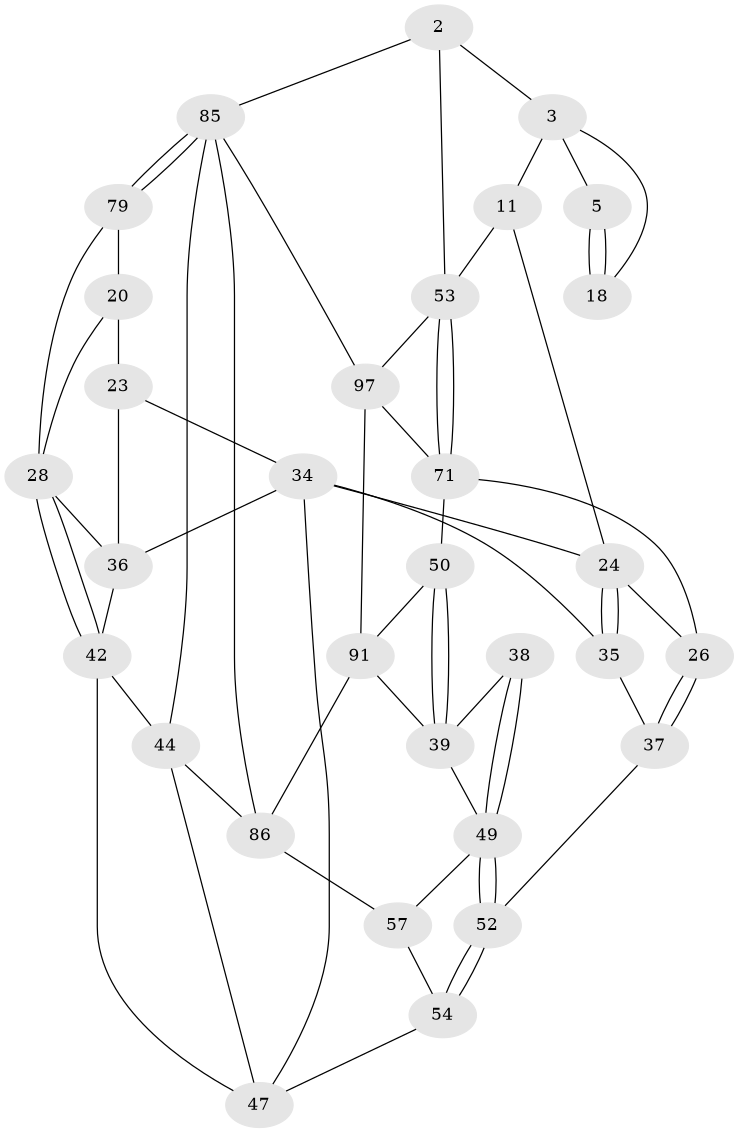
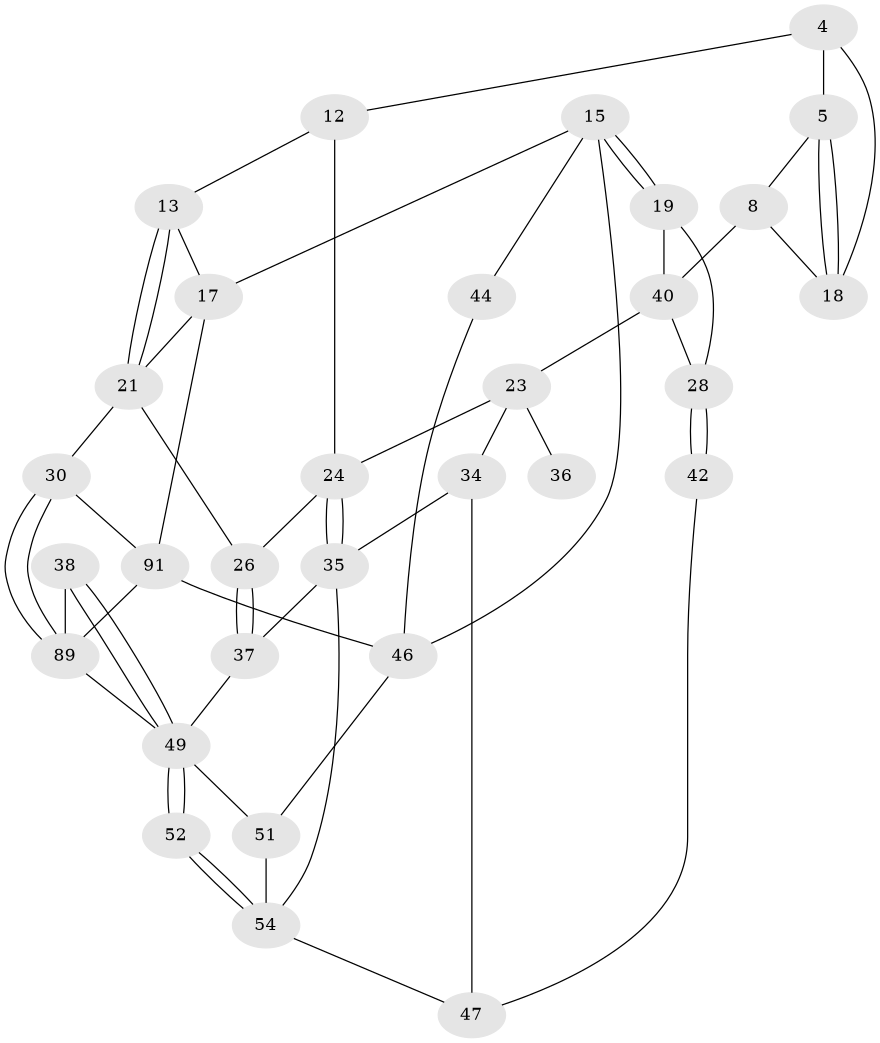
(439, 27) -> none
(211, 117) -> (595, 117)
(553, 117) -> (824, 27)
(118, 207) -> (664, 207)
(508, 207) -> (335, 117)
none -> (754, 207)
(118, 297) -> (664, 297)
(445, 297) -> (169, 207)
(365, 387) -> (209, 297)
(445, 476) -> (129, 387)
(457, 519) -> (423, 433)
(79, 521) -> none
(211, 521) -> none
(440, 566) -> (57, 476)
(108, 611) -> none
(132, 701) -> none
(440, 746) -> (65, 656)
none -> (332, 768)
(261, 836) -> (403, 656)
(571, 836) -> (211, 701)
(213, 925) -> none
(398, 925) -> (266, 836)
